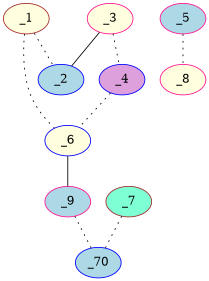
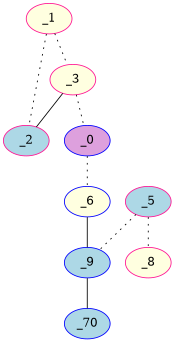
(26, 19) -> (49, 19)
(61, 80) -> (26, 141)
(122, 80) -> (87, 141)
(27, 85) -> (61, 49)
(68, 202) -> (87, 263)
(129, 202) -> none
(83, 232) -> (87, 293)
none -> (118, 232)
